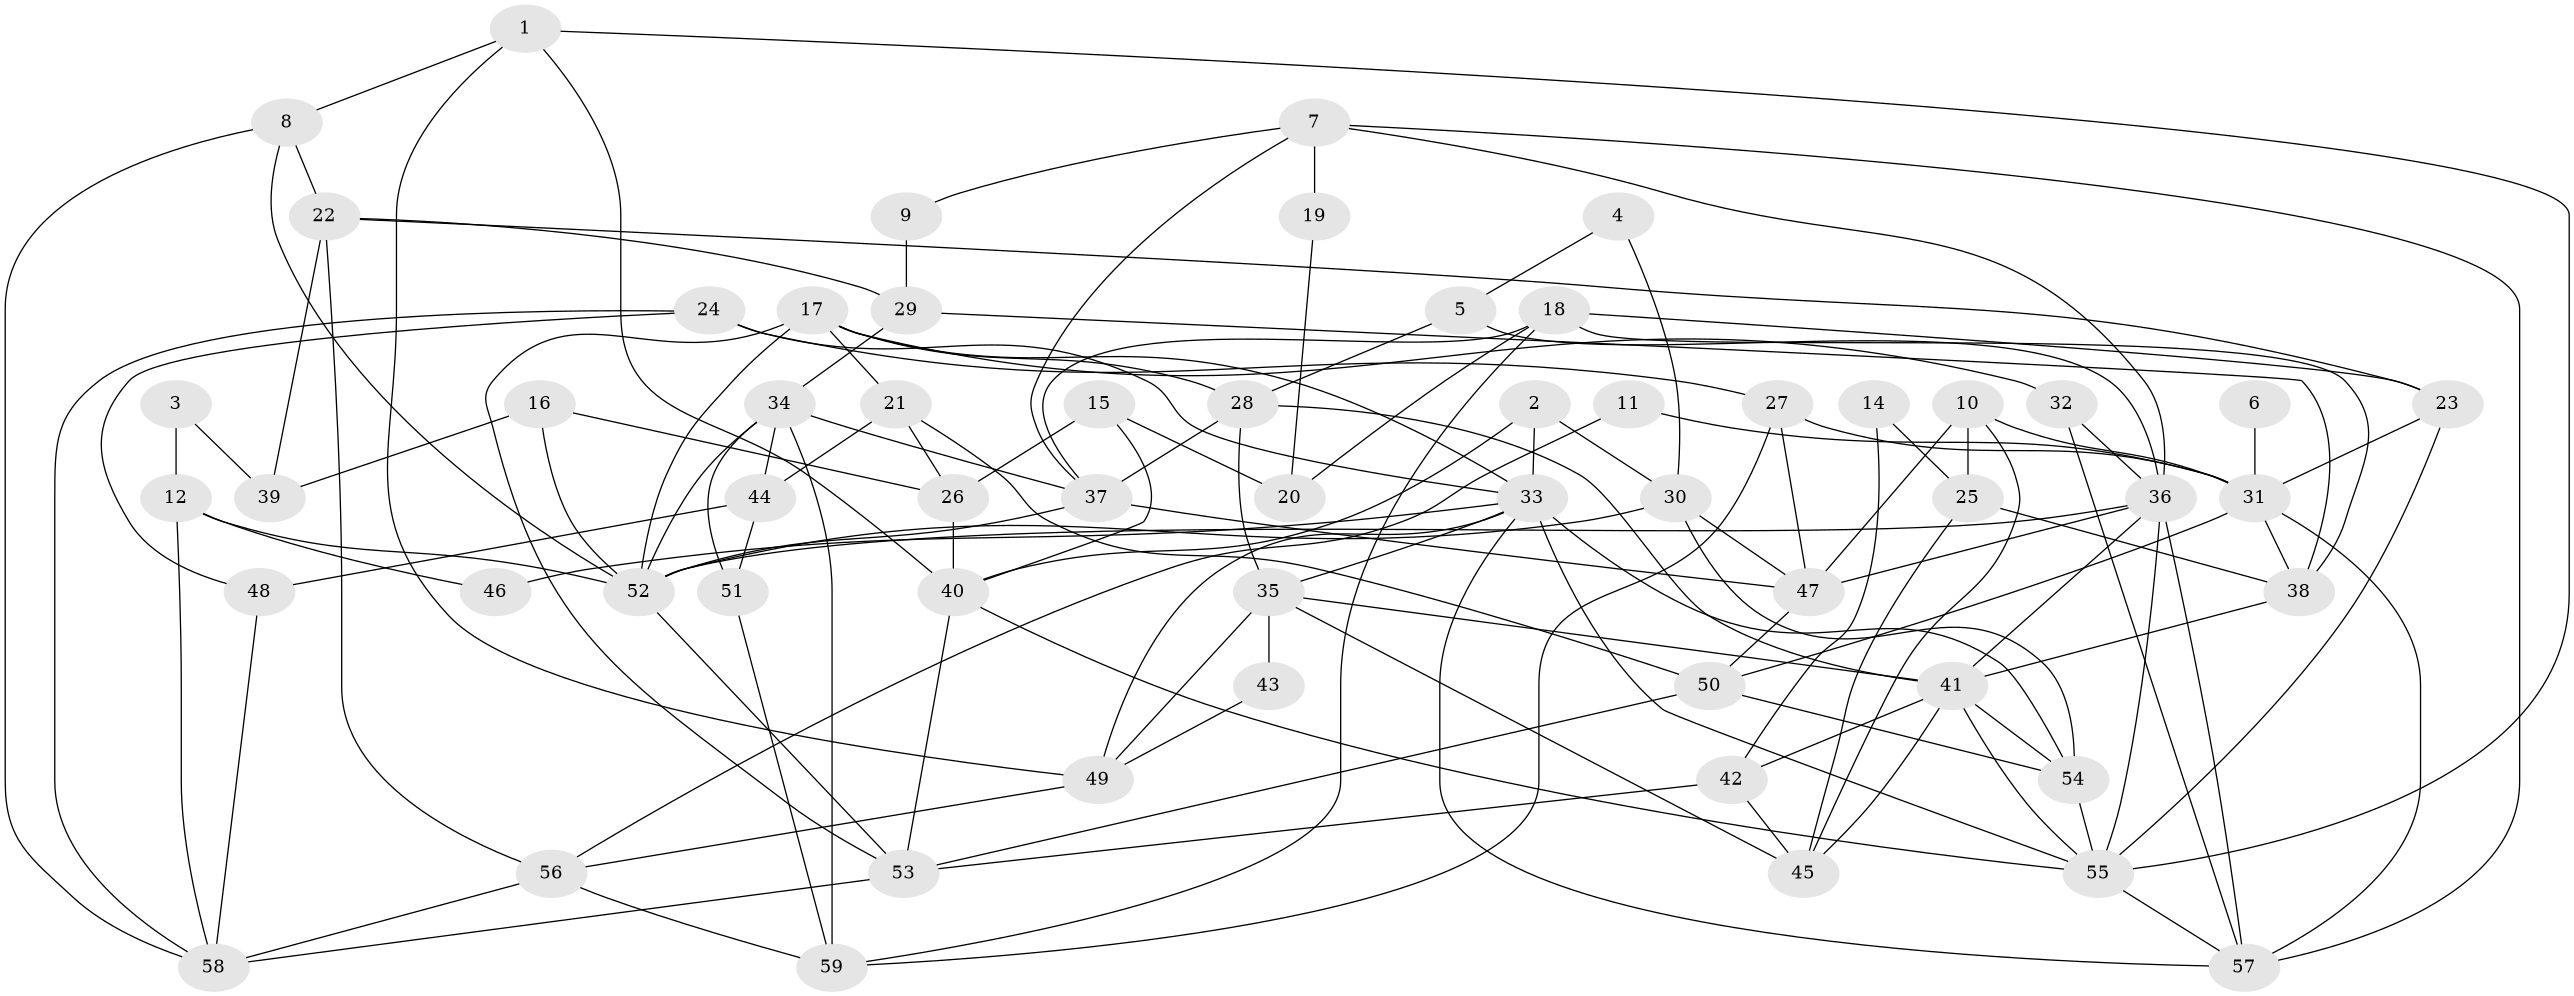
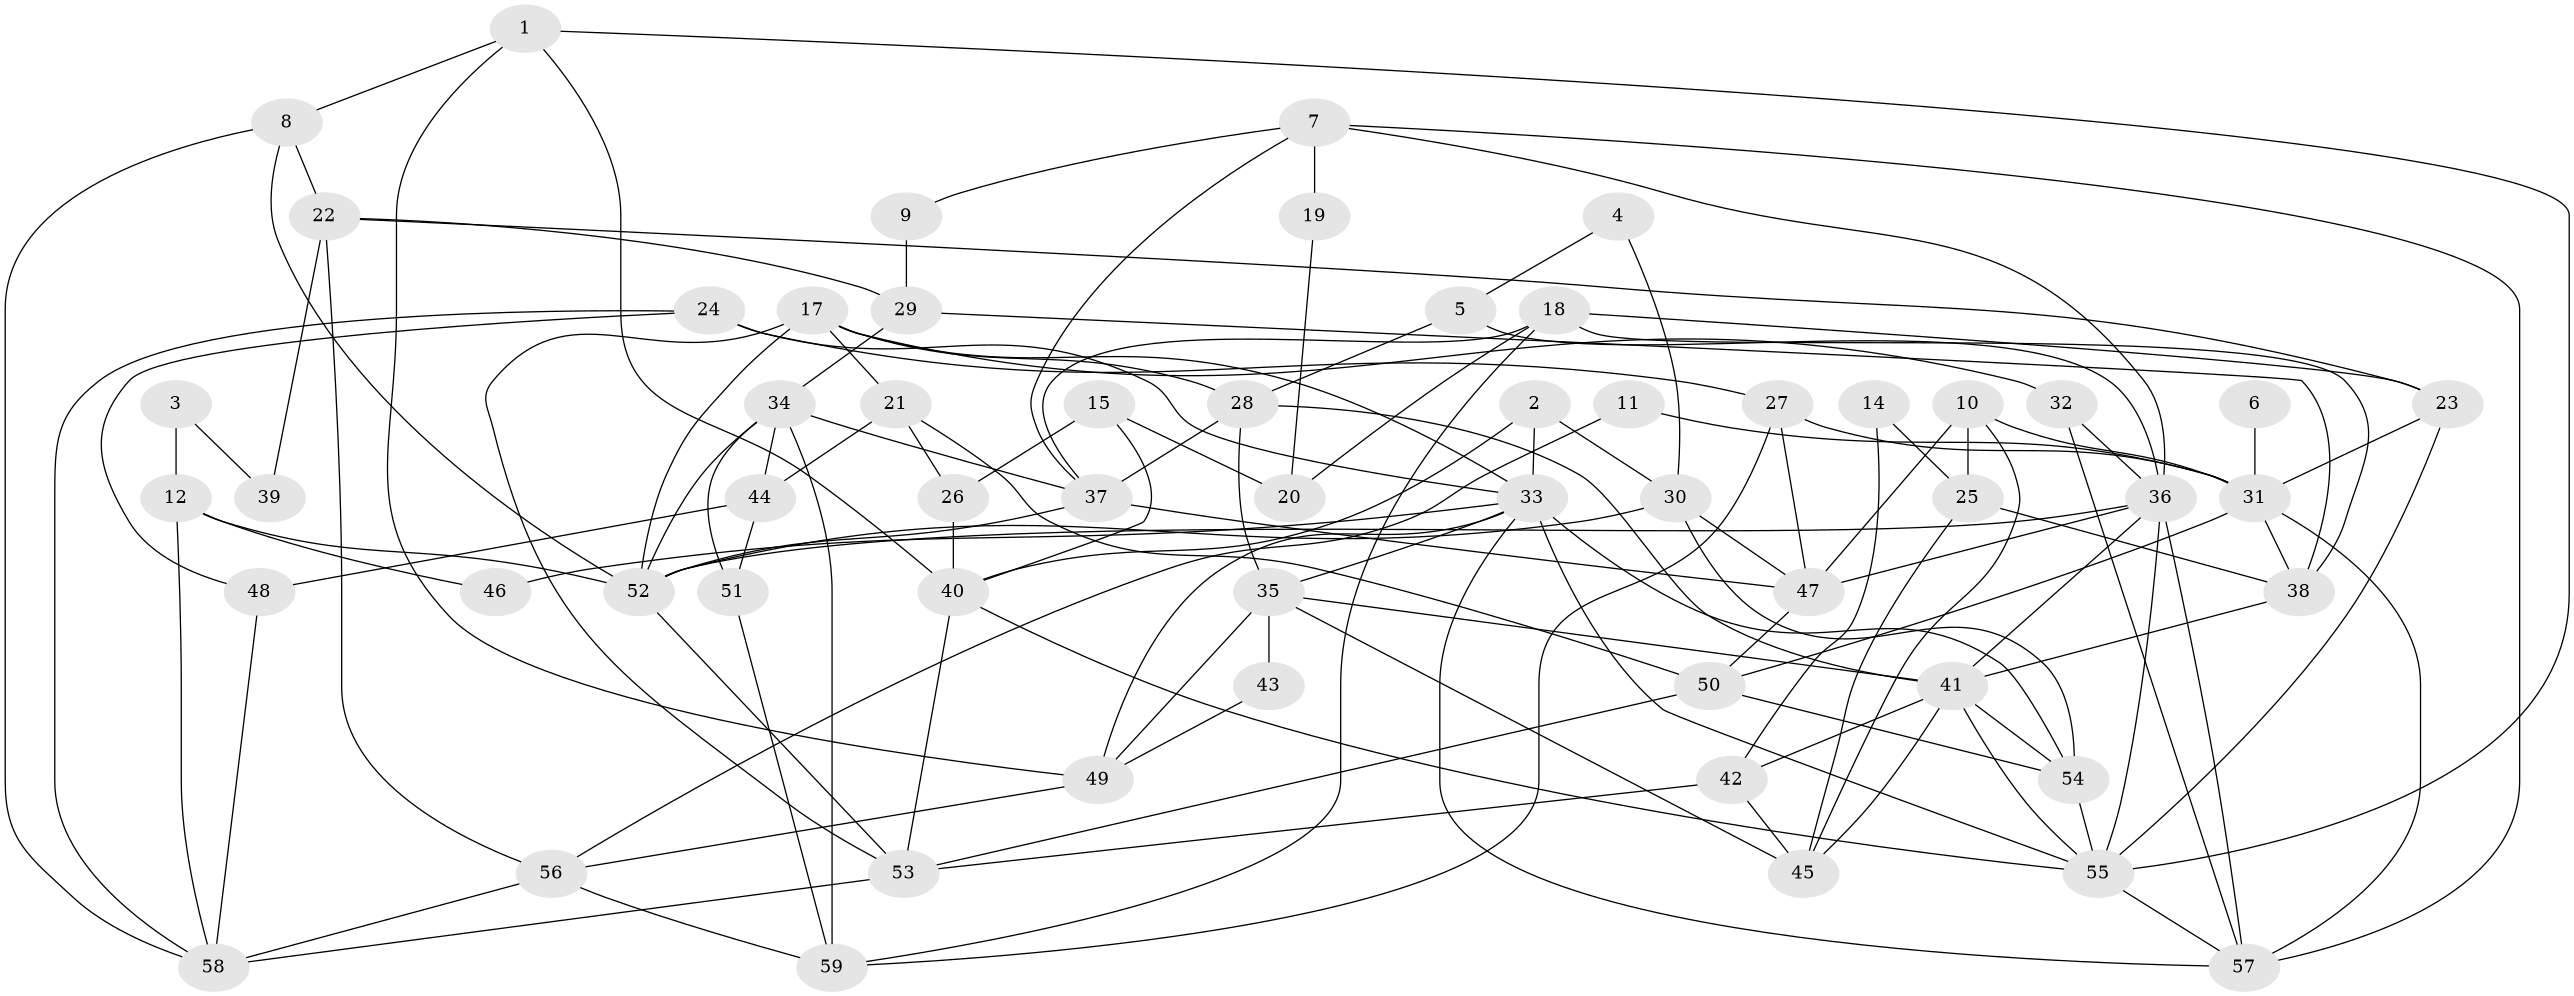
(540, 404) -> none
